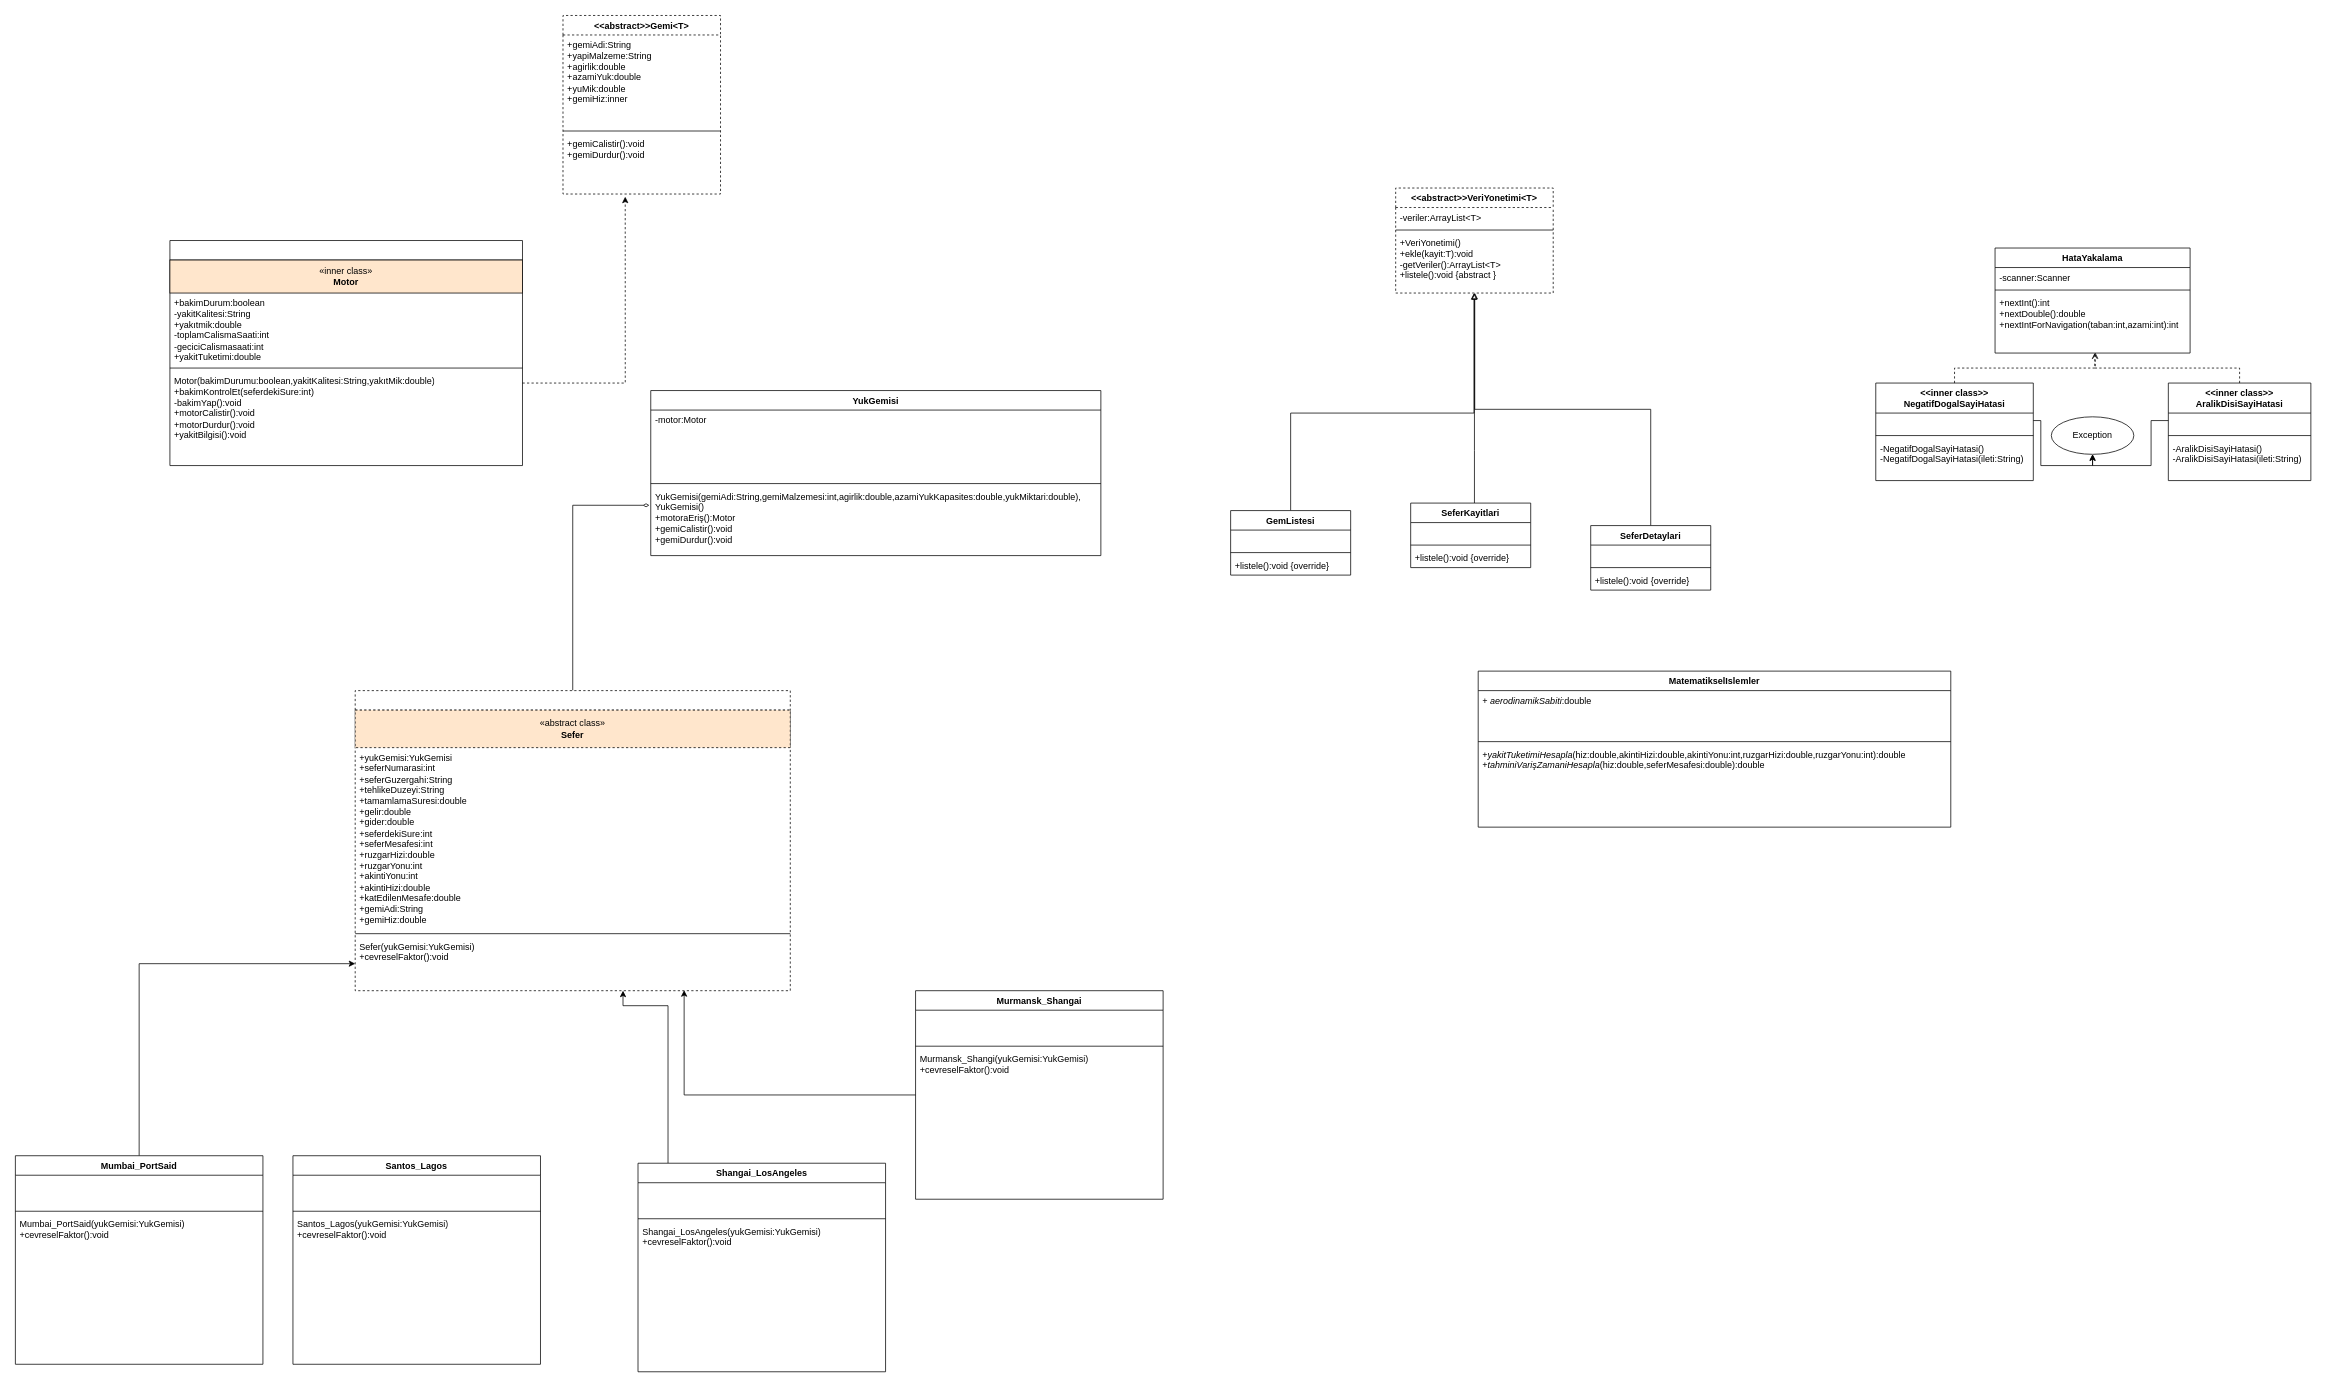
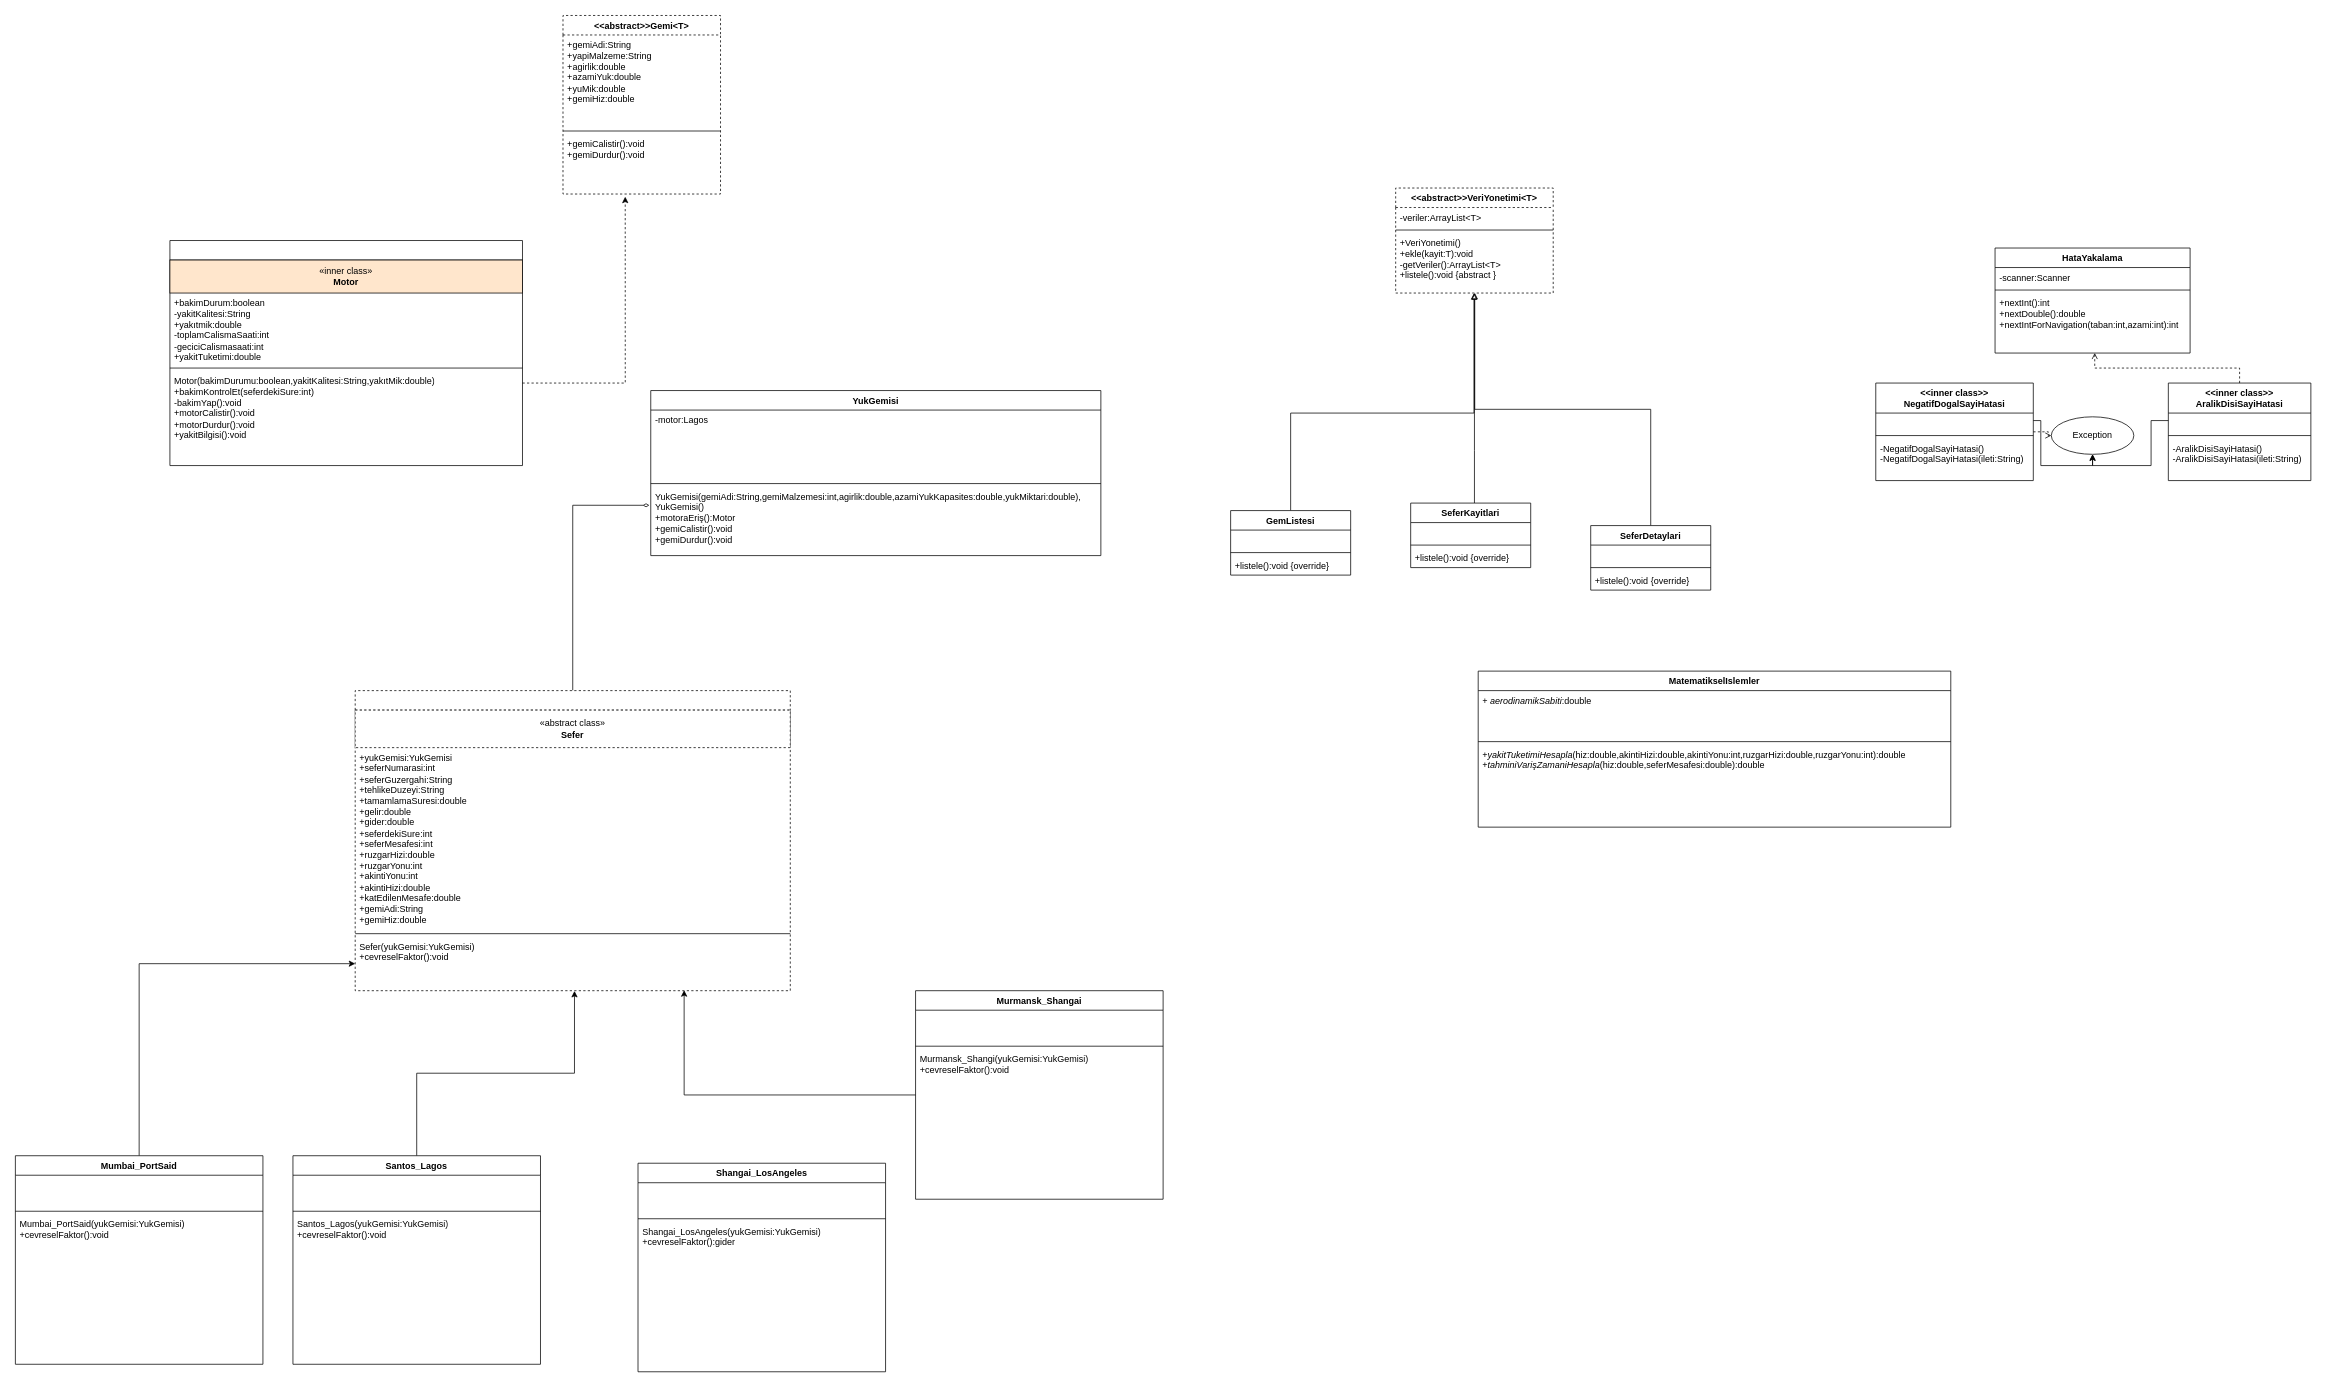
(611, 73) -> (611, 73)
(2015, 368) -> (2043, 432)
(684, 421) -> (684, 421)
(573, 729) -> (573, 729)
(642, 1005) -> none
none -> (493, 1073)
(732, 1237) -> (732, 1237)
